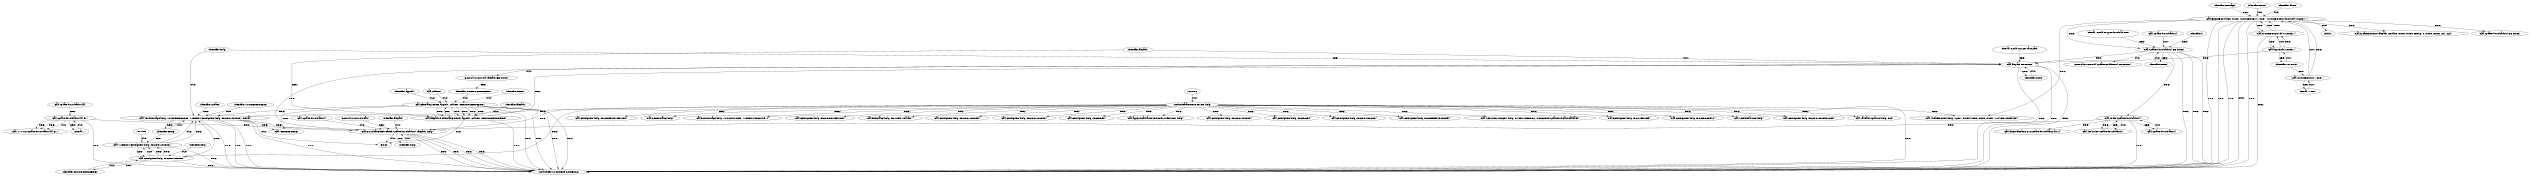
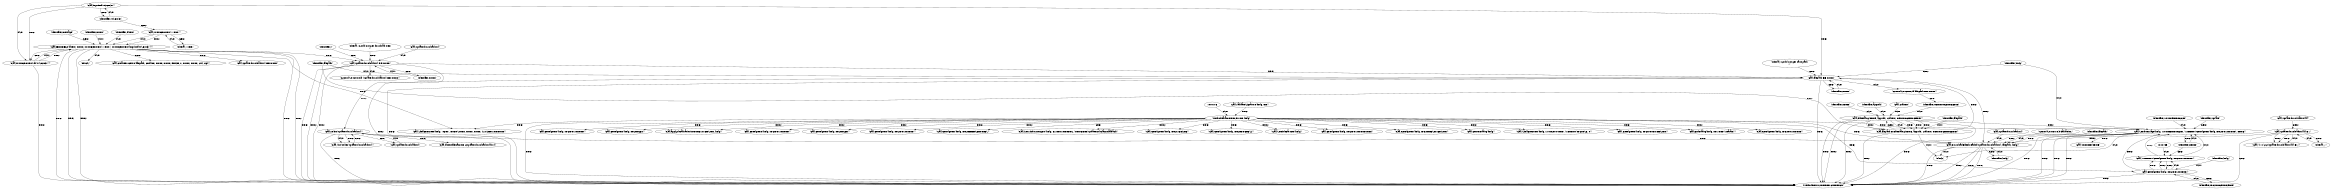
(2269, 42) -> none
(2103, 65) -> (370, 78)
(339, 109) -> none
(1695, 109) -> (1241, 111)
(355, 118) -> (2056, 132)
(733, 118) -> (1554, 132)
(347, 170) -> none
